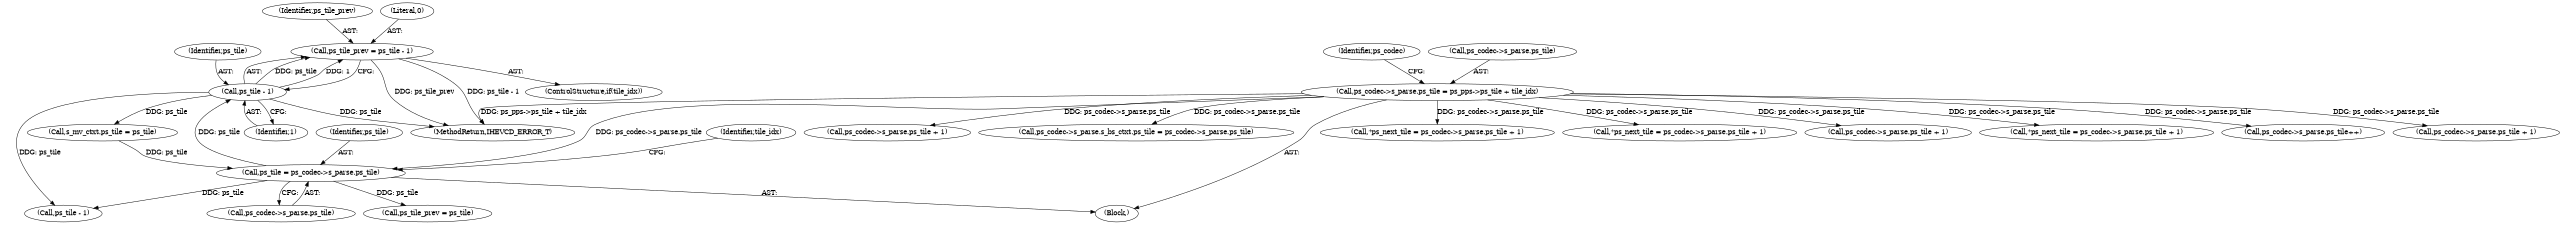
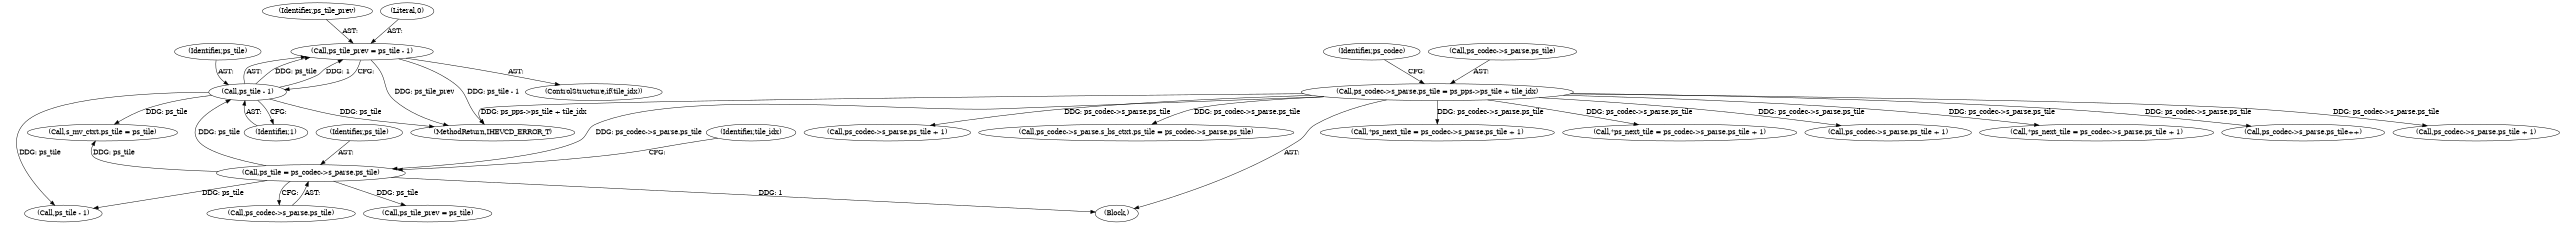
(171, 162) -> (149, 168)
(771, 193) -> (771, 193)
